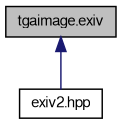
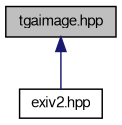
(61, 22) -> (61, 22)
